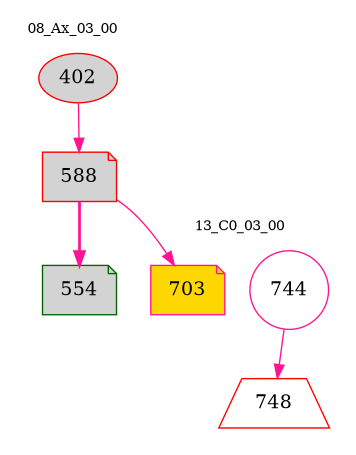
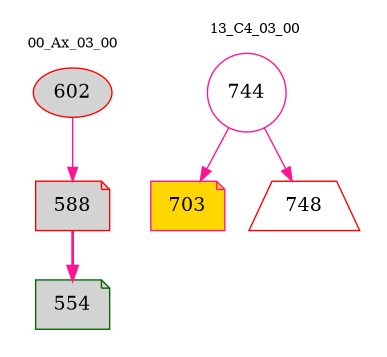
(73, 29) -> (73, 44)
(78, 78) -> (73, 93)
(240, 227) -> (255, 29)
(149, 230) -> (218, 148)
